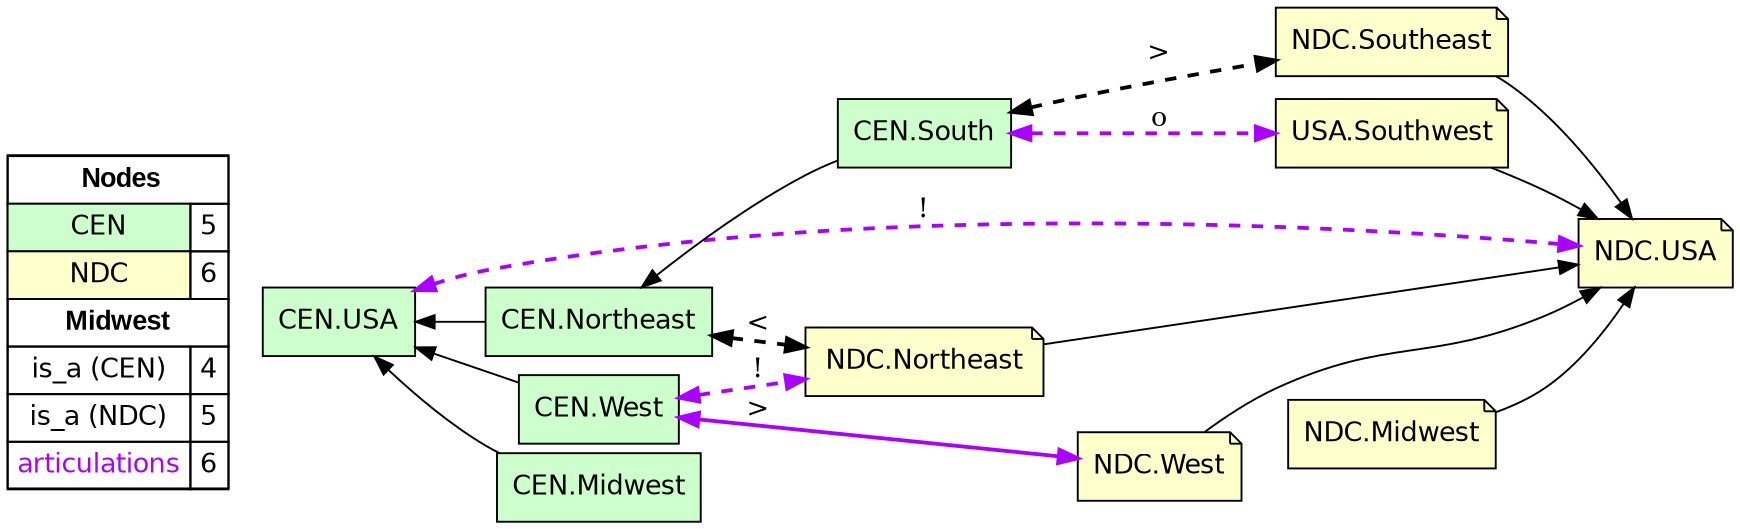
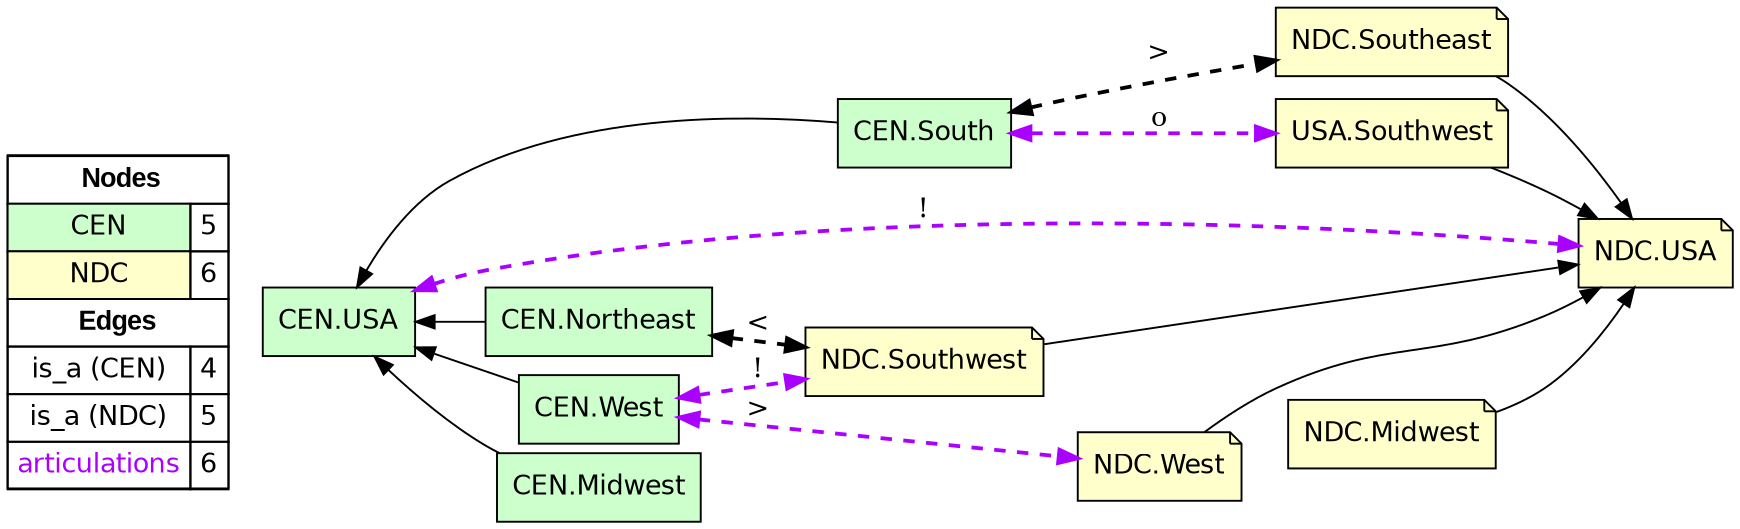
(743, 212) -> (578, 135)
(118, 322) -> (118, 322)
(924, 362) -> (924, 362)
(878, 438) -> (878, 438)
